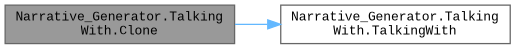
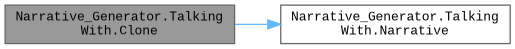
(395, 24) -> (395, 24)
